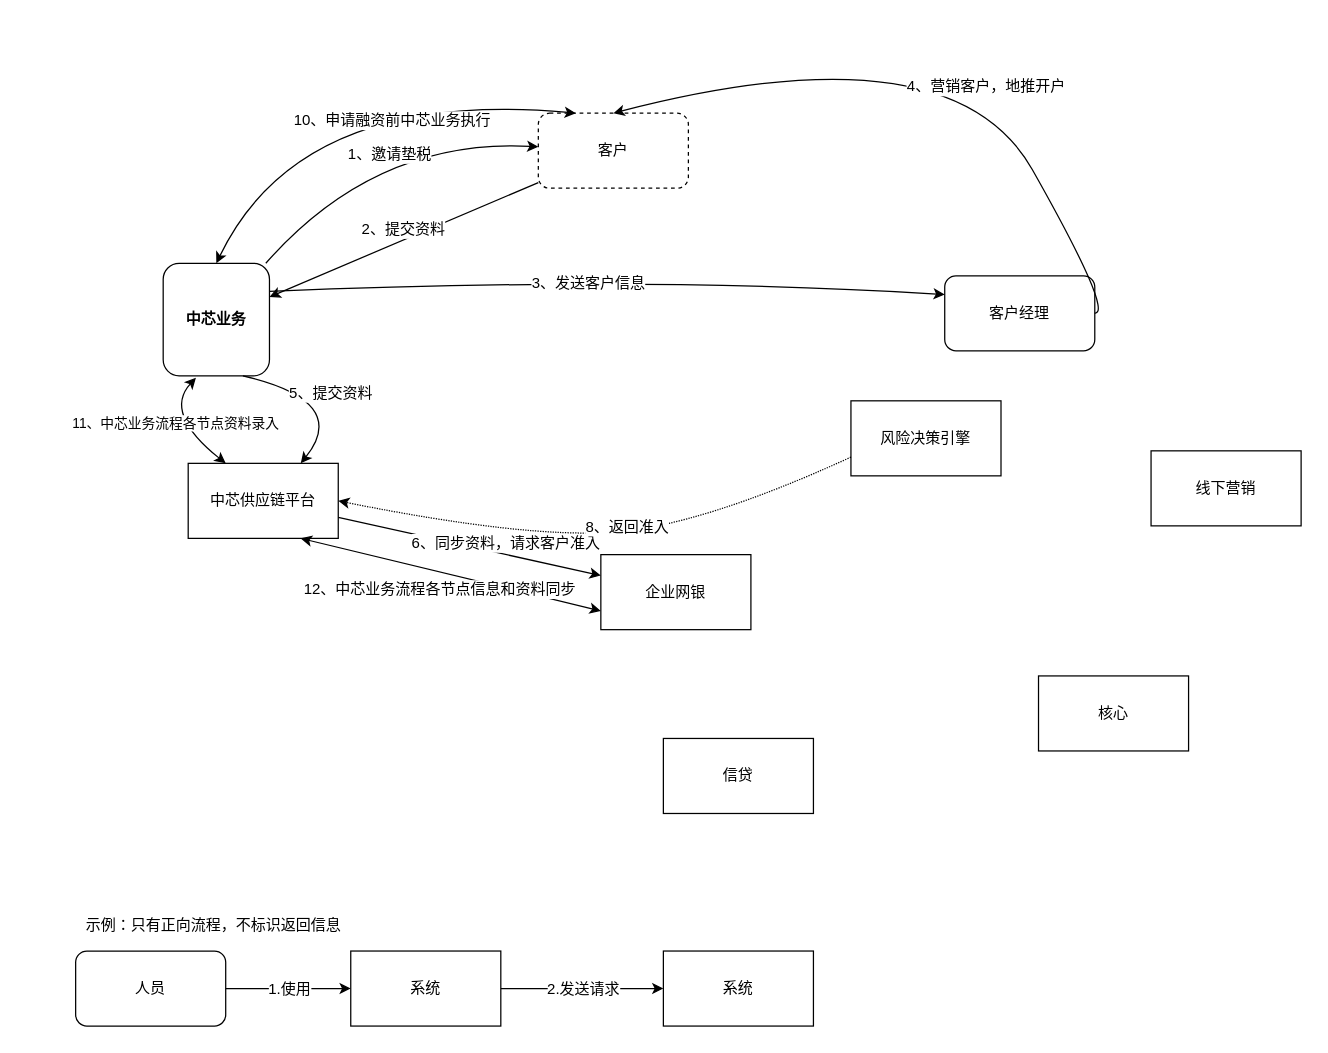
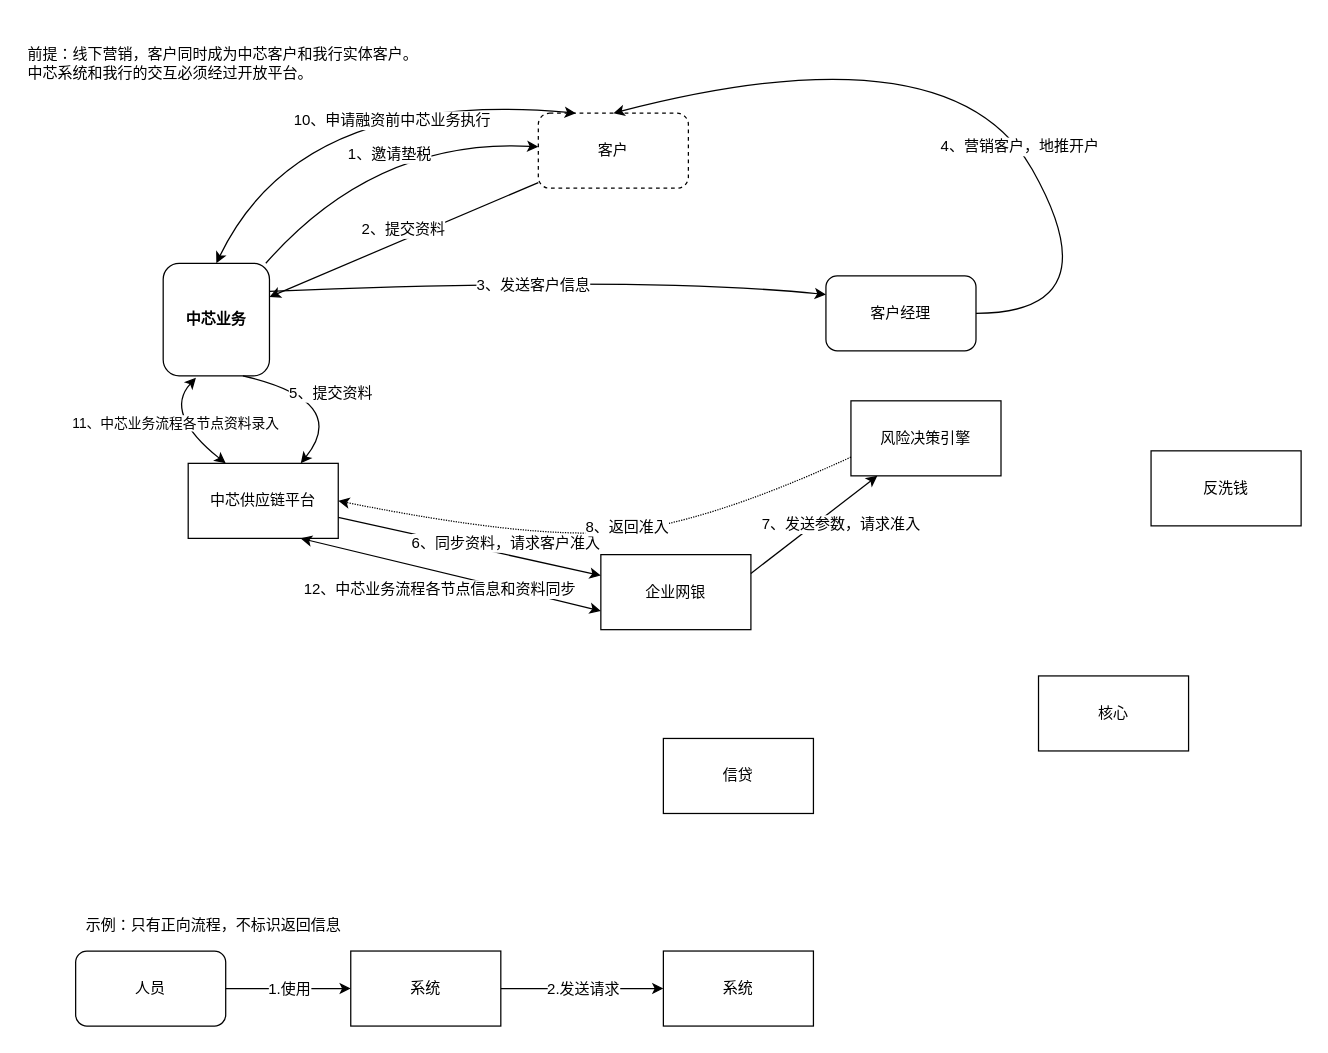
none -> (282, 63)
(1019, 313) -> (901, 313)
(1226, 488) -> (1226, 488)
none -> (810, 527)
